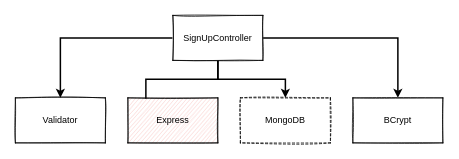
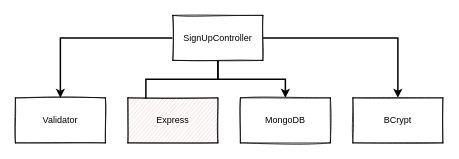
(285, 120) -> (285, 120)
